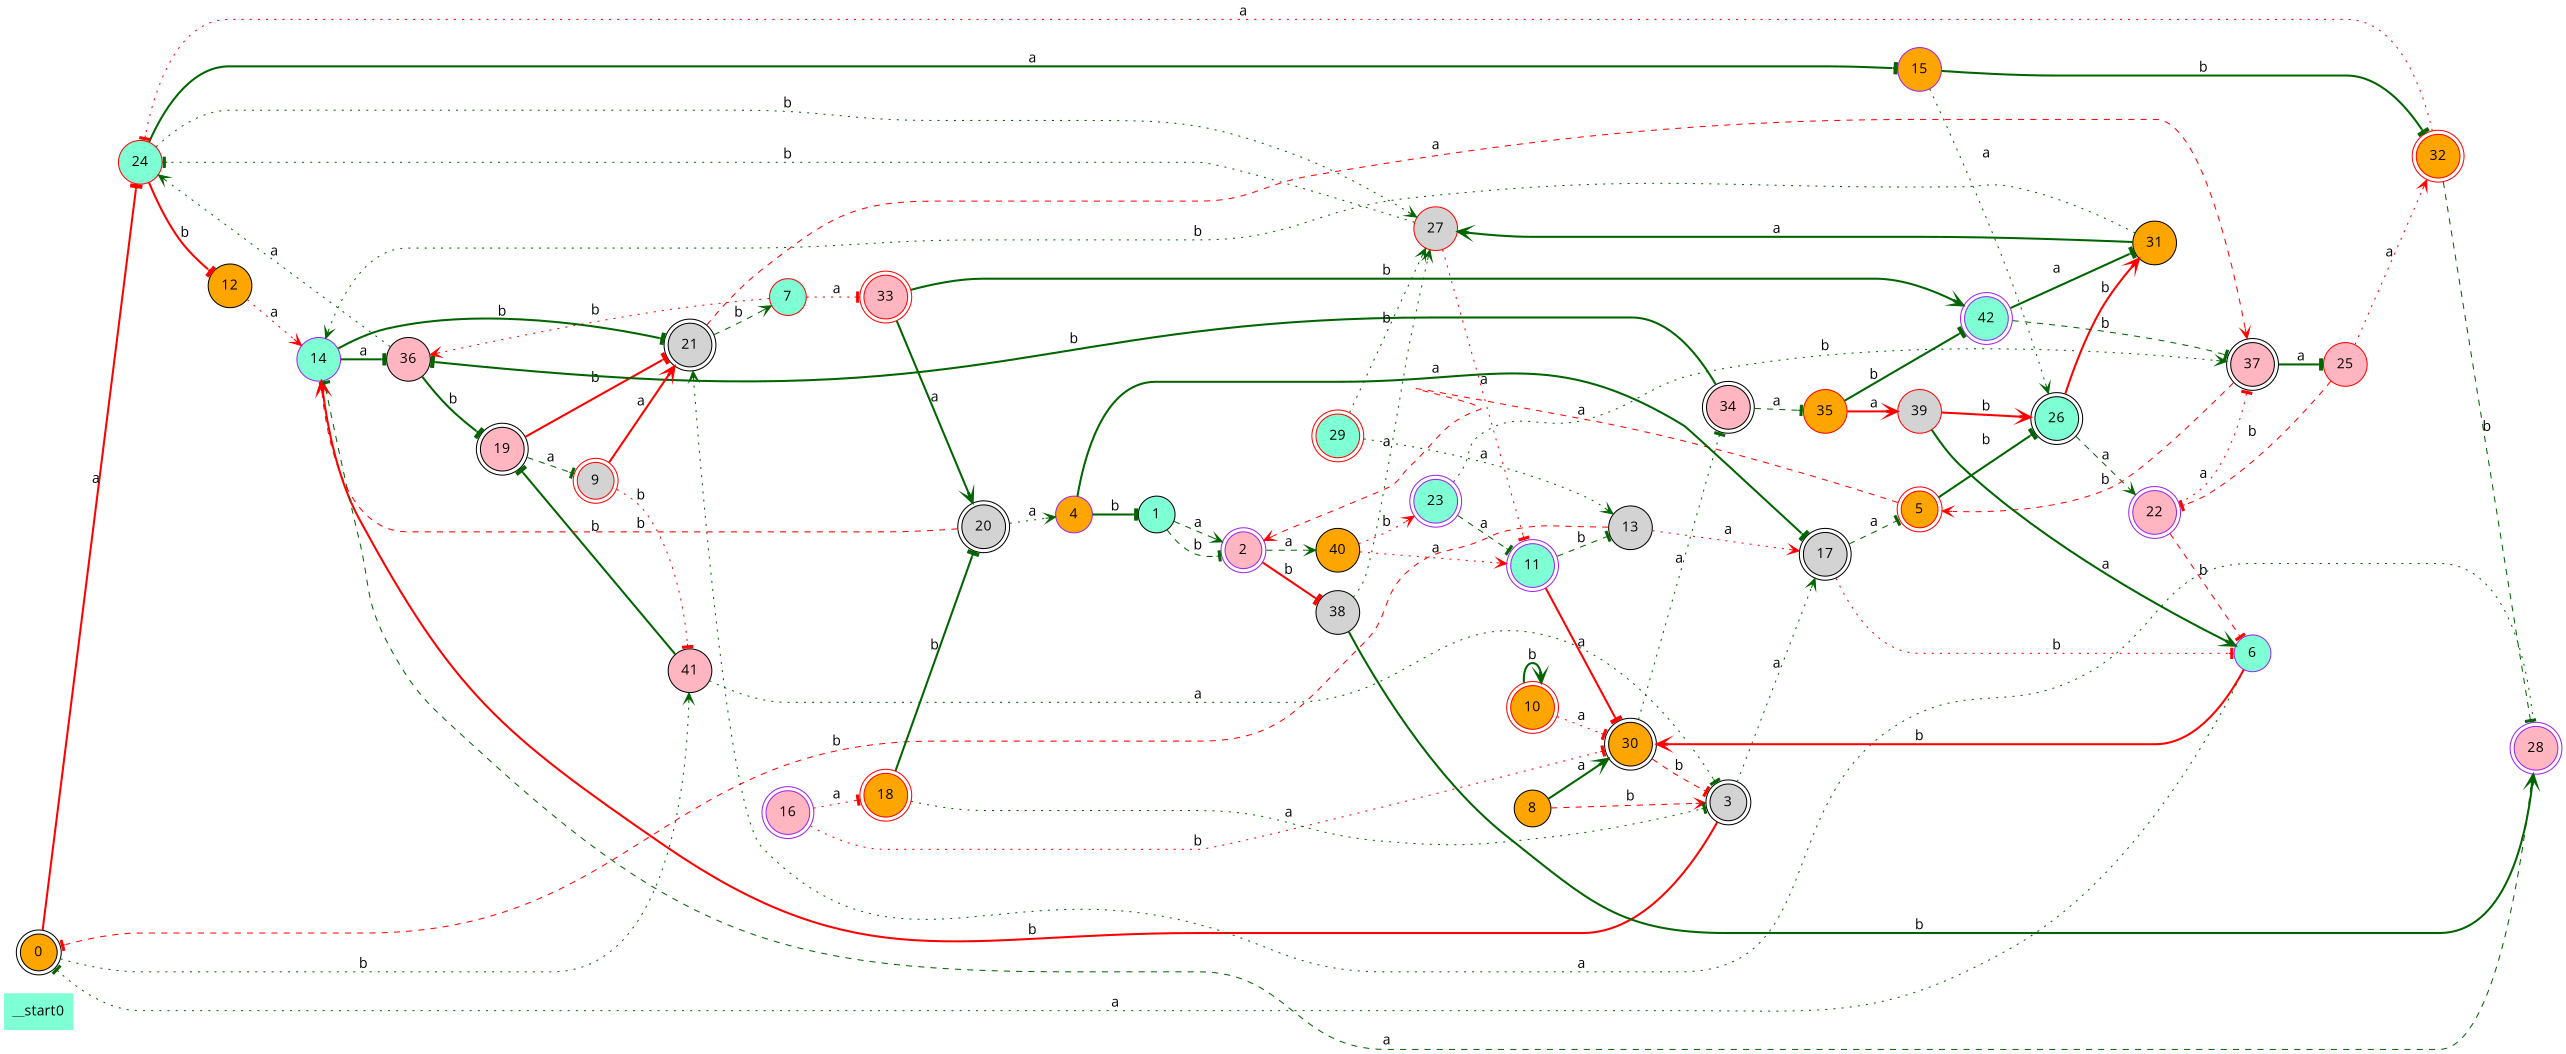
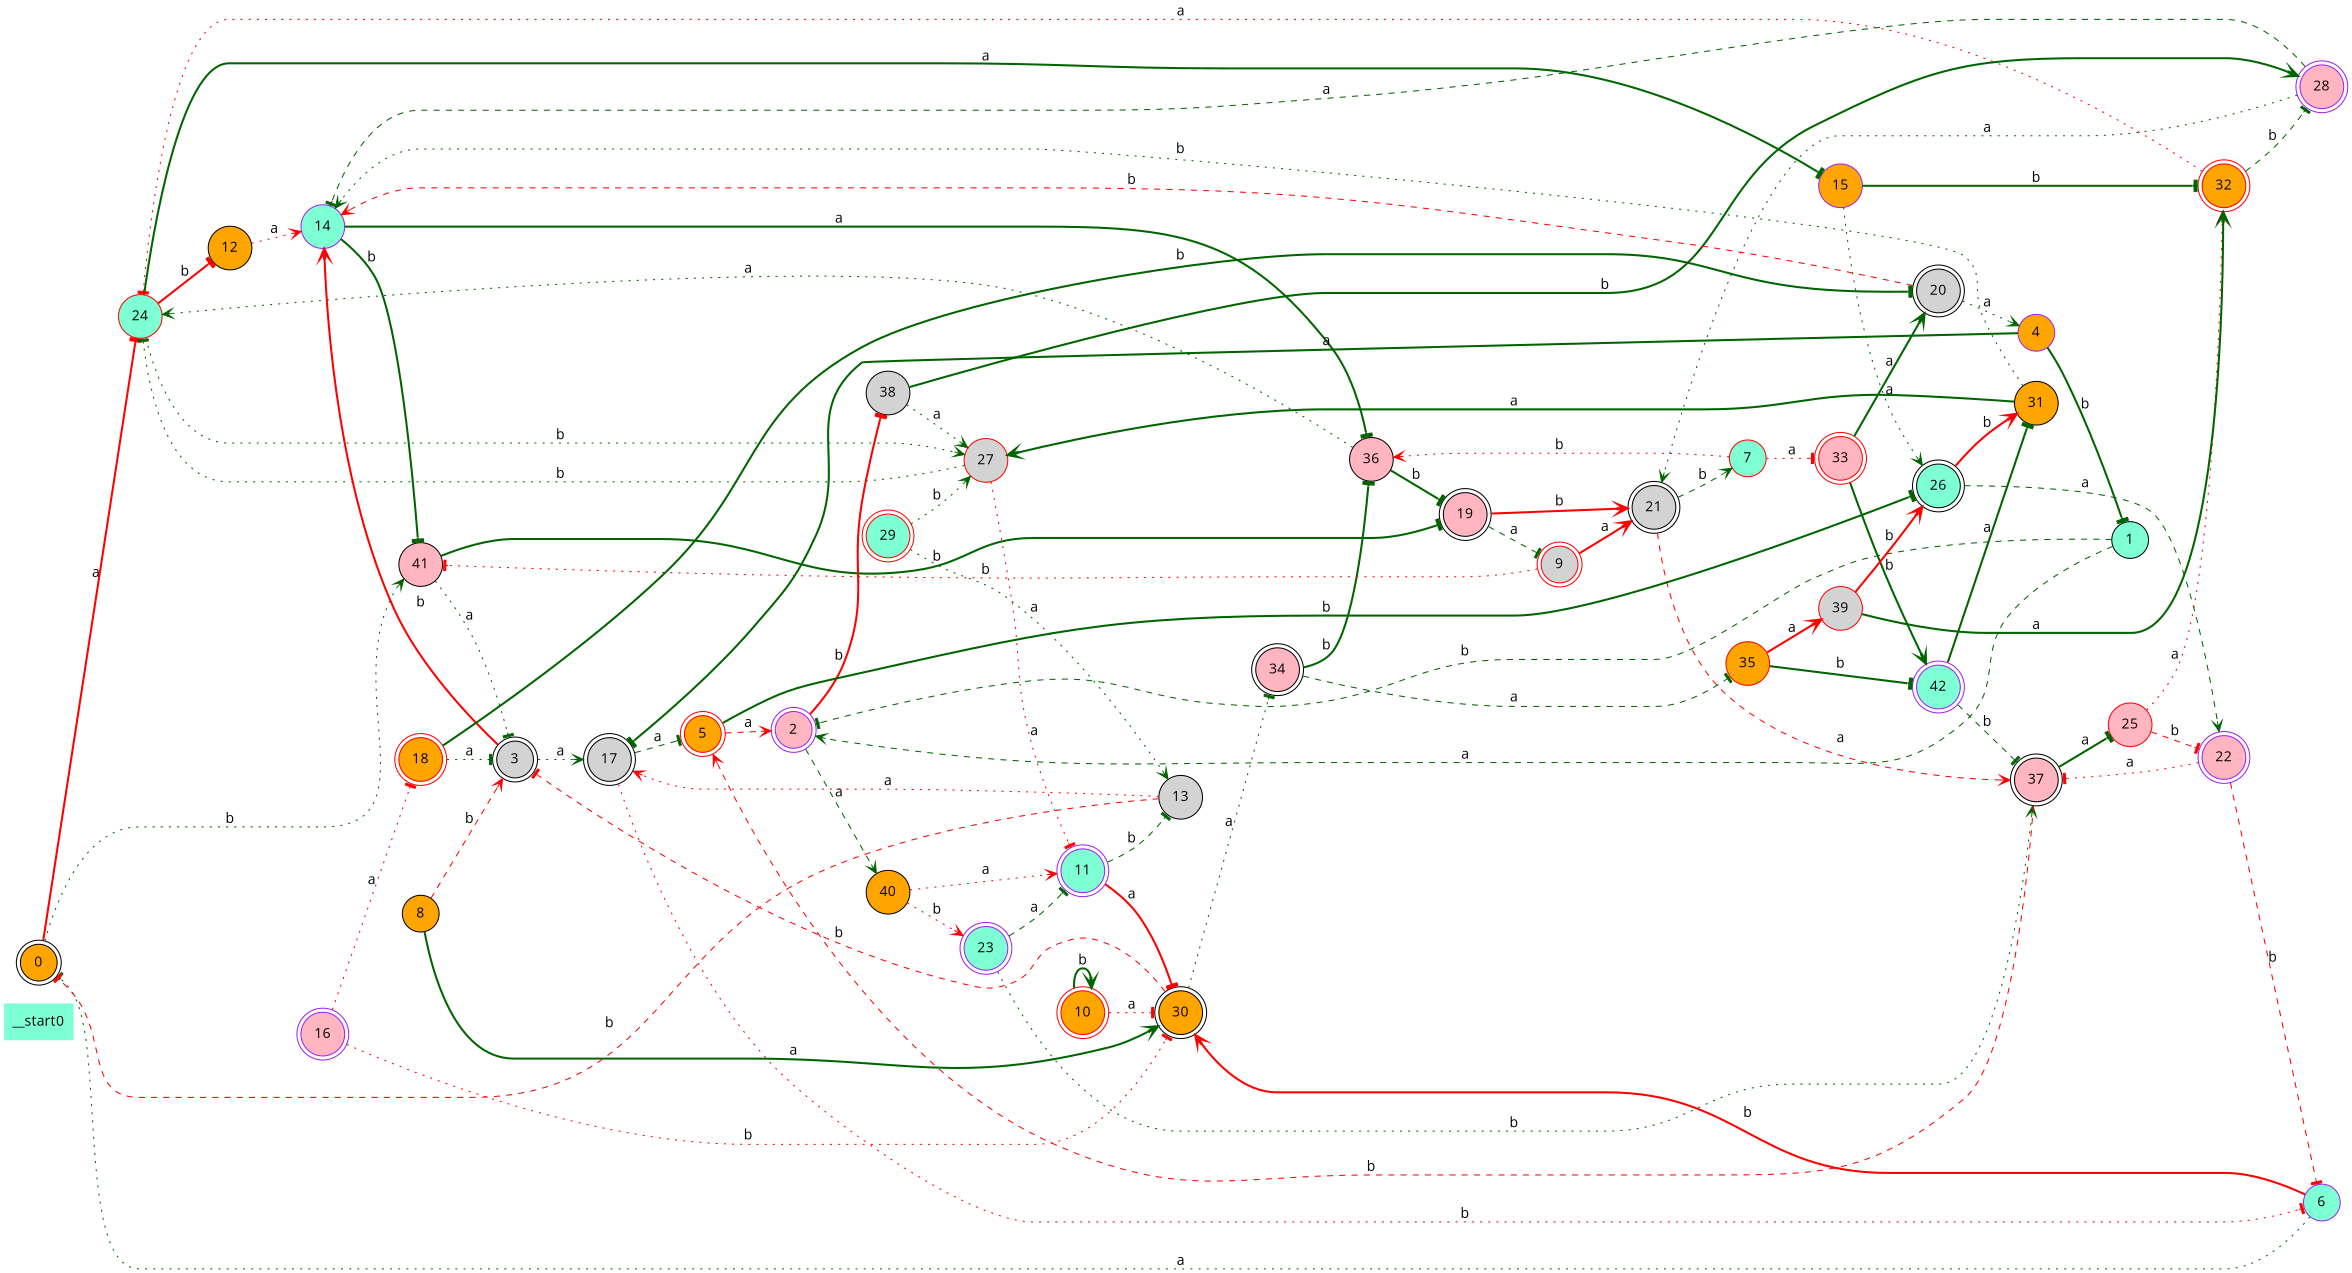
(497, 319) -> (400, 380)
(594, 398) -> (1555, 511)
(2068, 550) -> (2177, 590)
